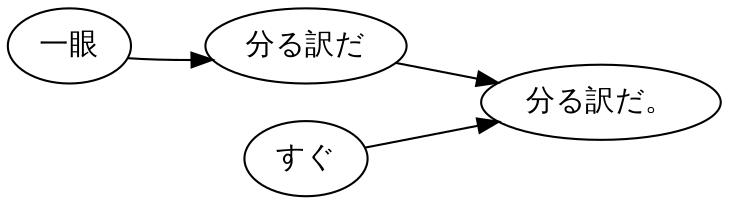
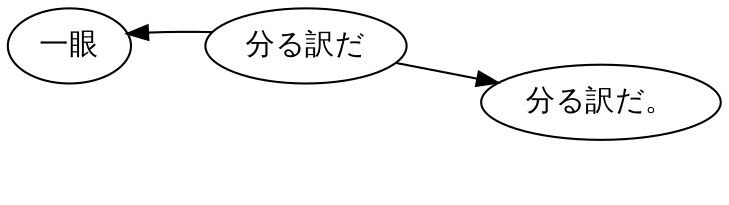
(159, 60) -> (180, 32)
(306, 159) -> none
